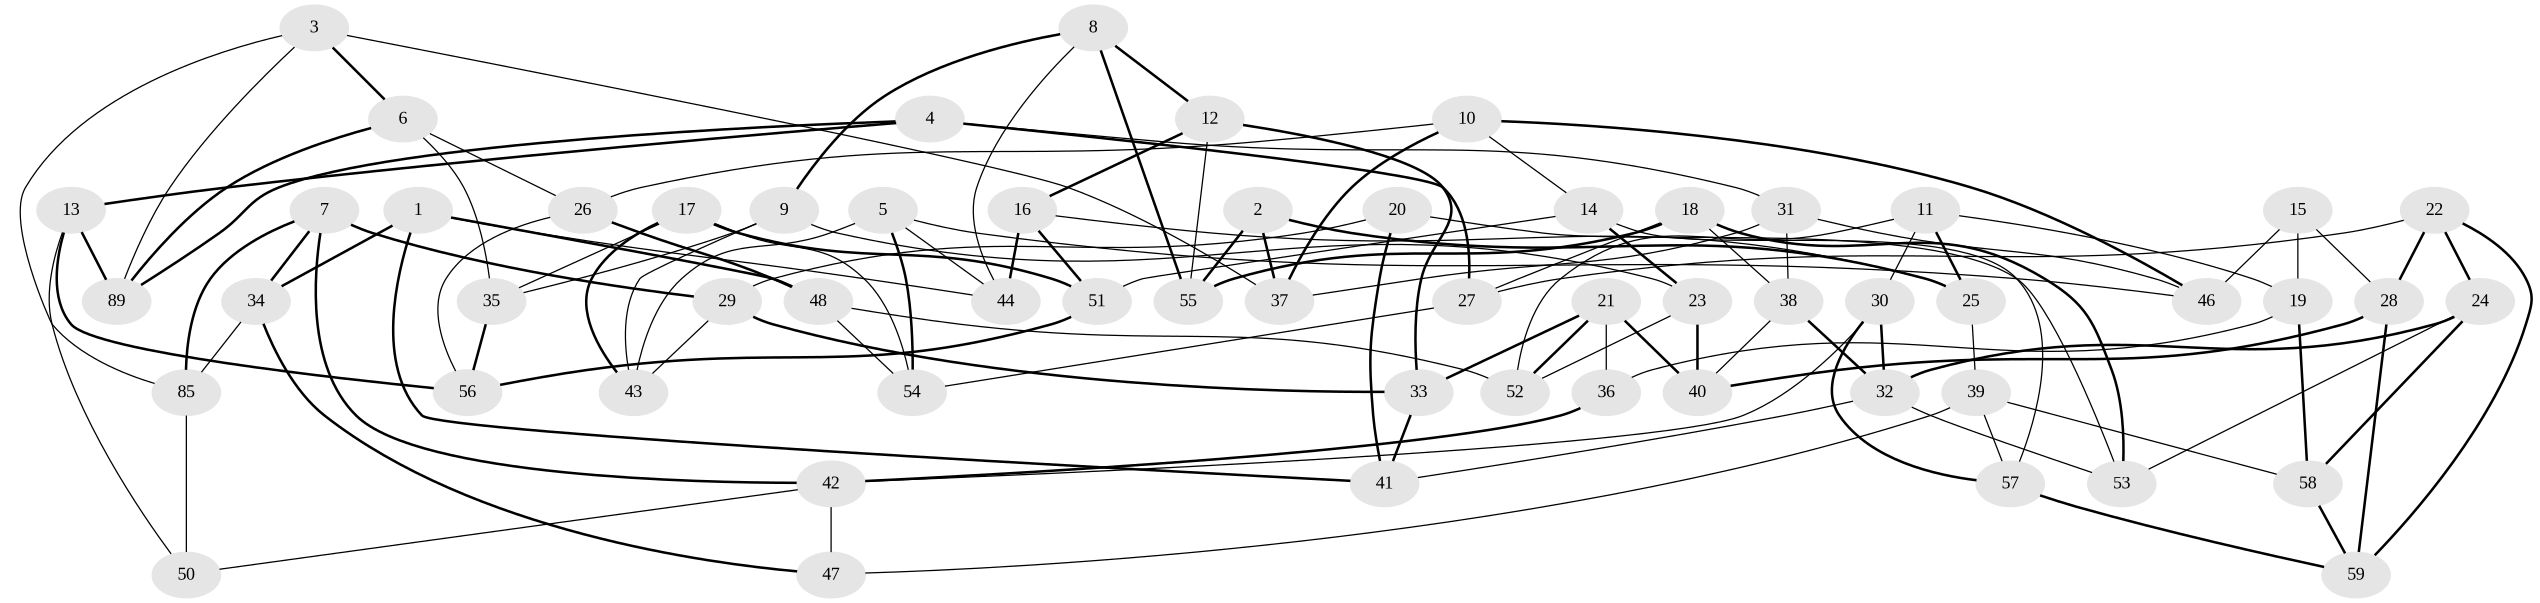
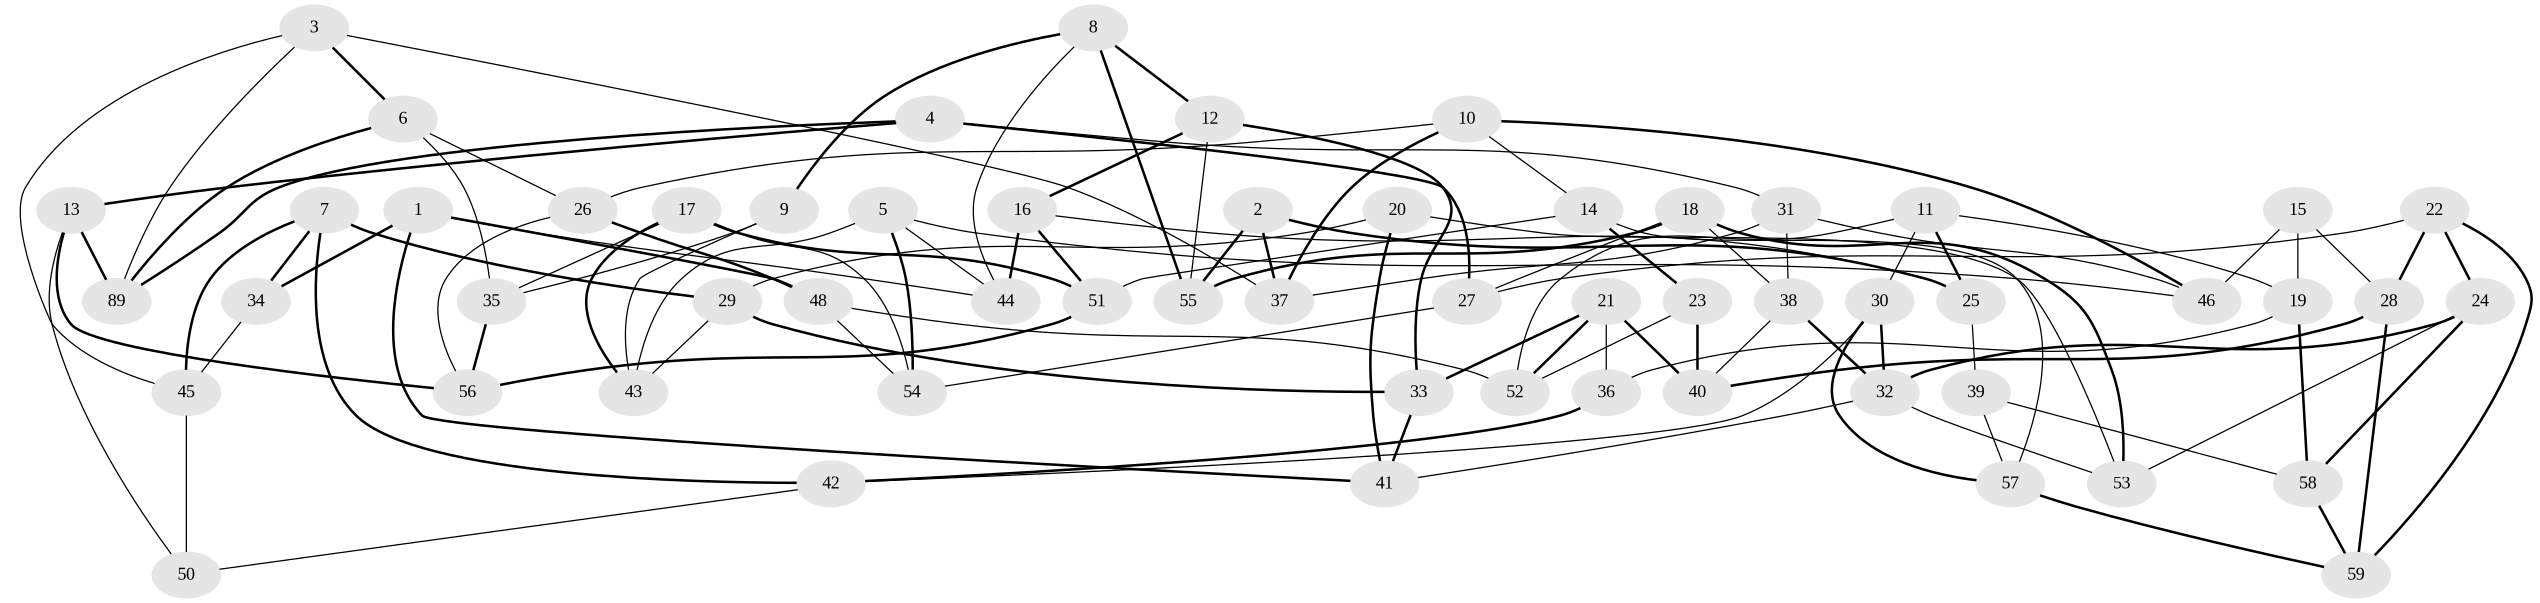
(1134, 259) -> none
(186, 393) -> (186, 393)
(831, 575) -> none
